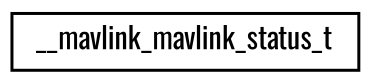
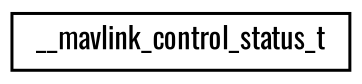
(185, 42) -> (181, 42)
